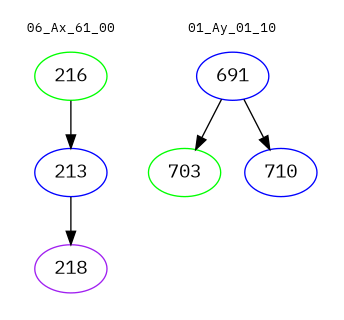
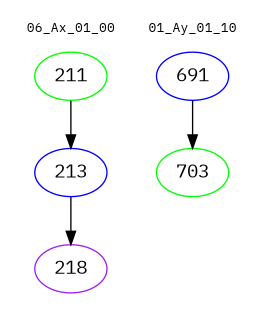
(72, 29) -> (72, 29)
(71, 76) -> (71, 76)
(281, 173) -> none
